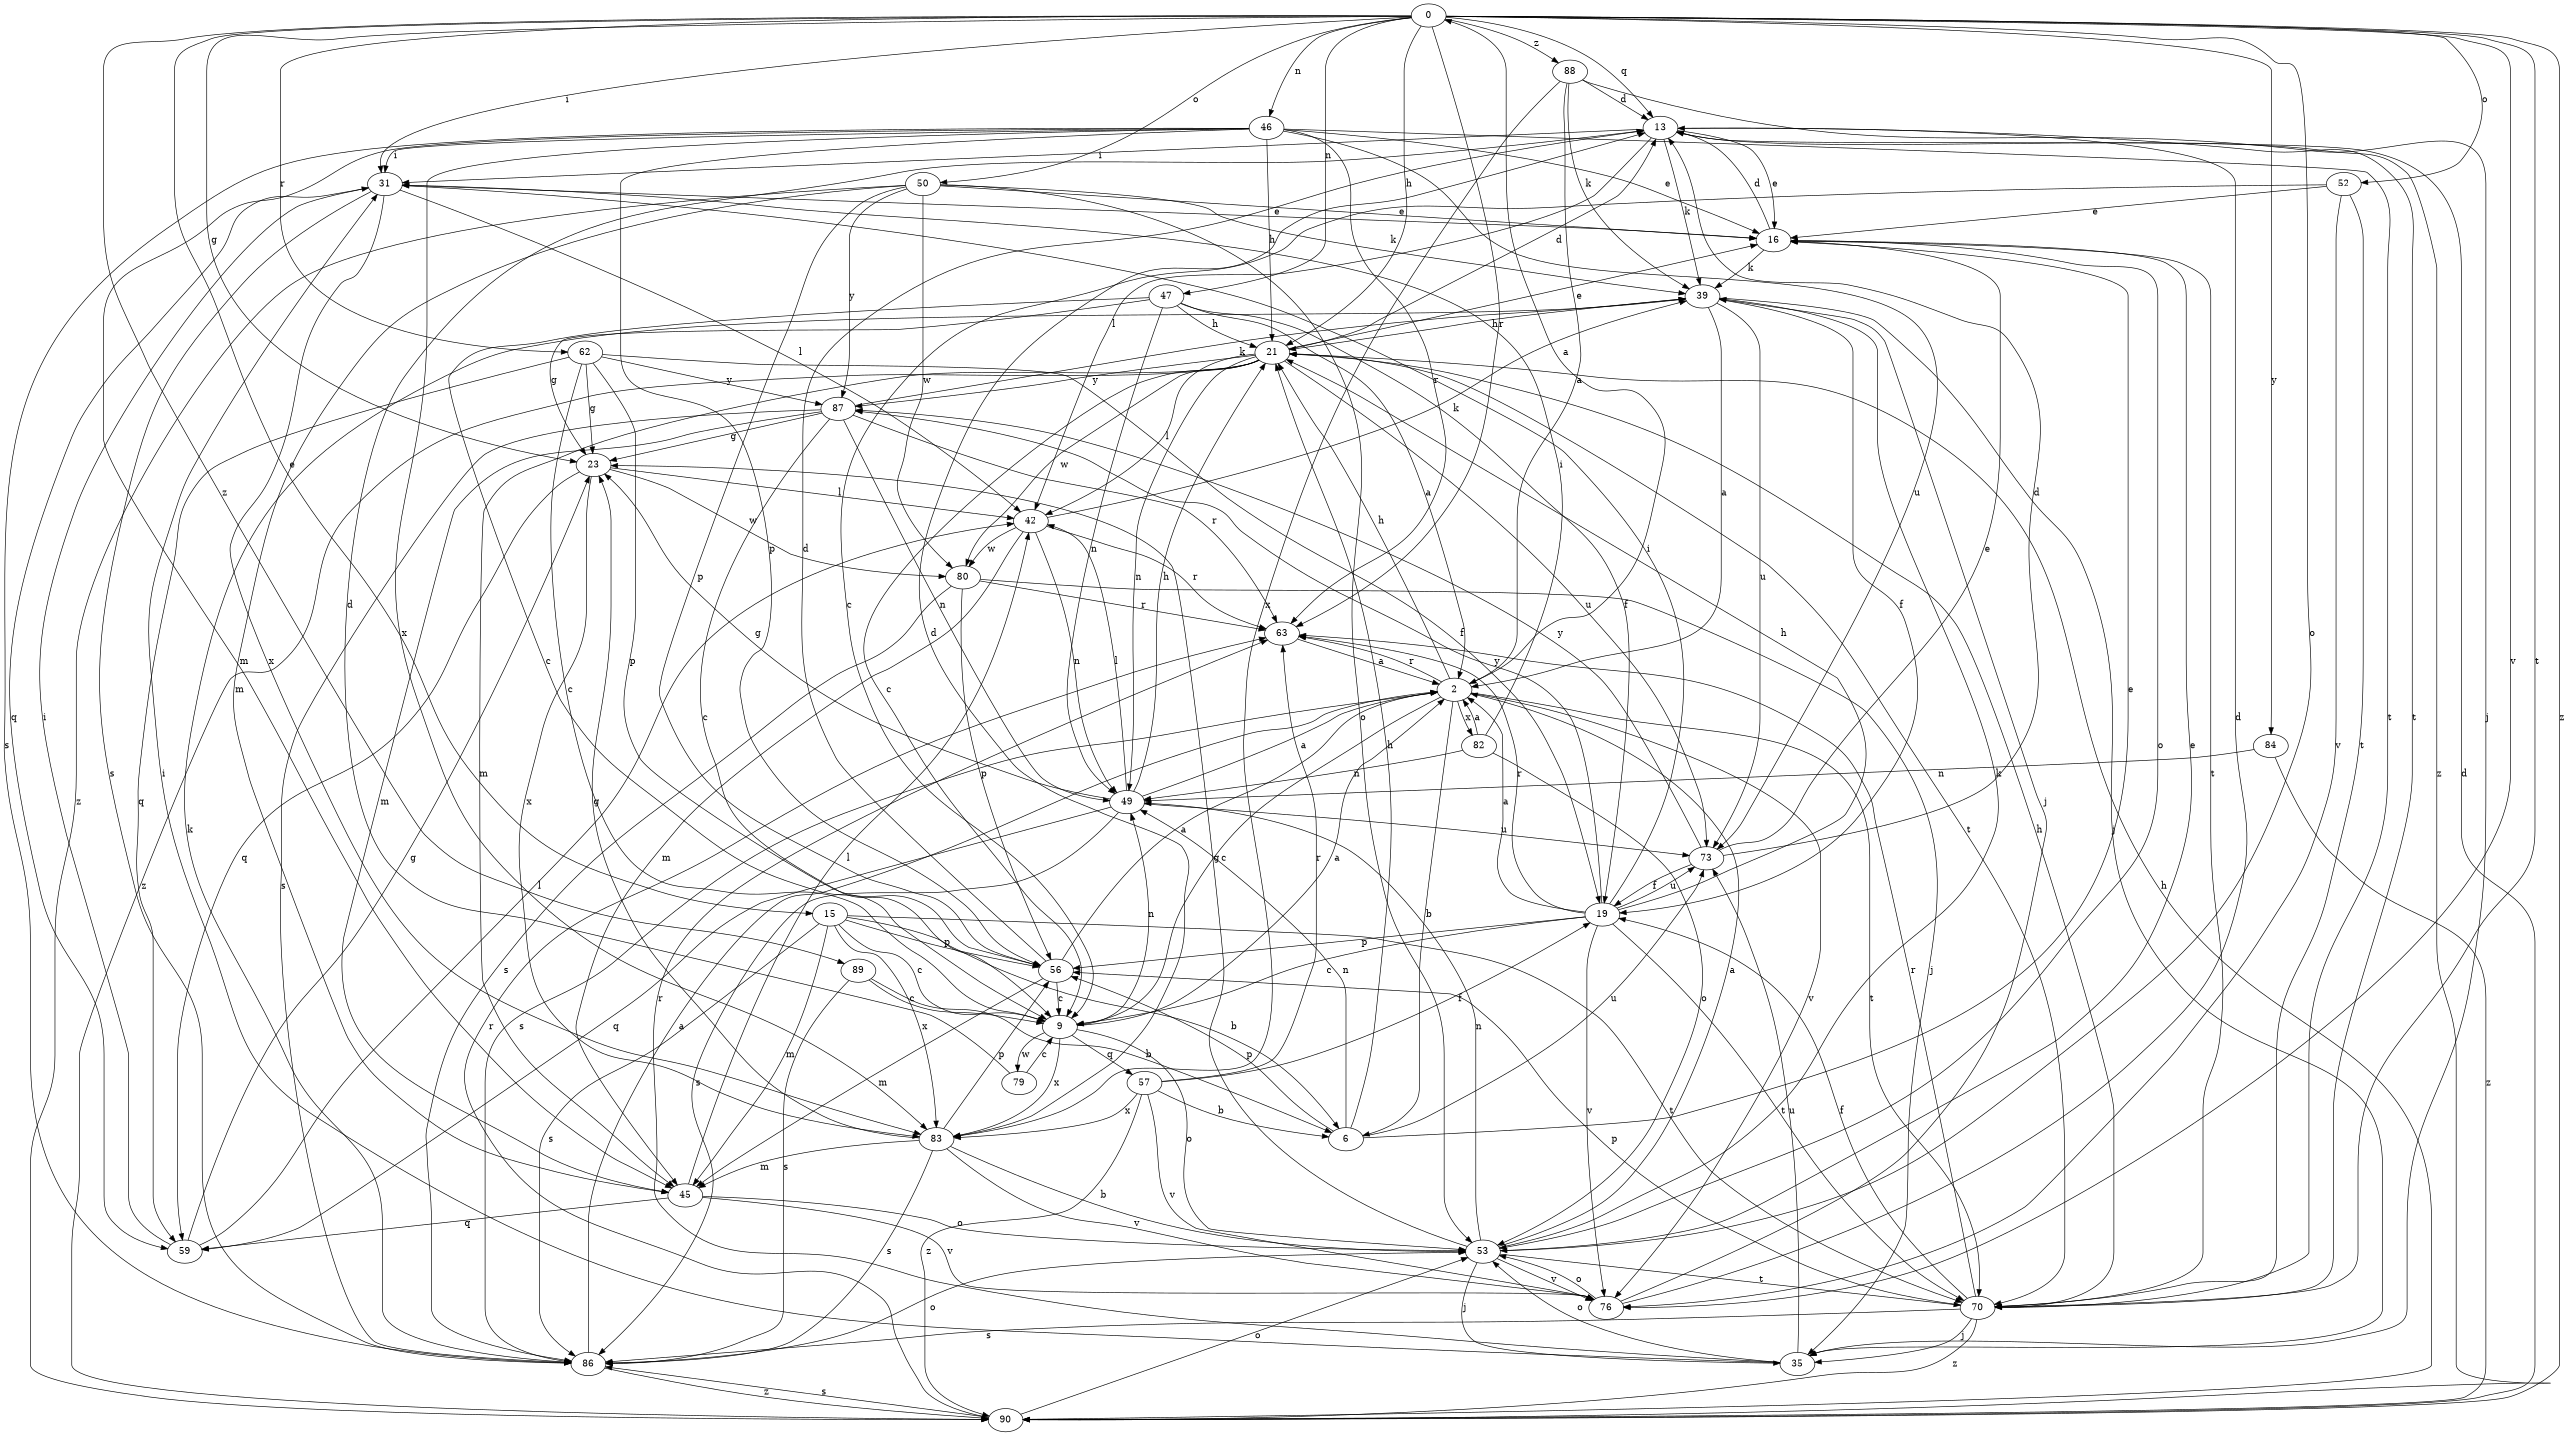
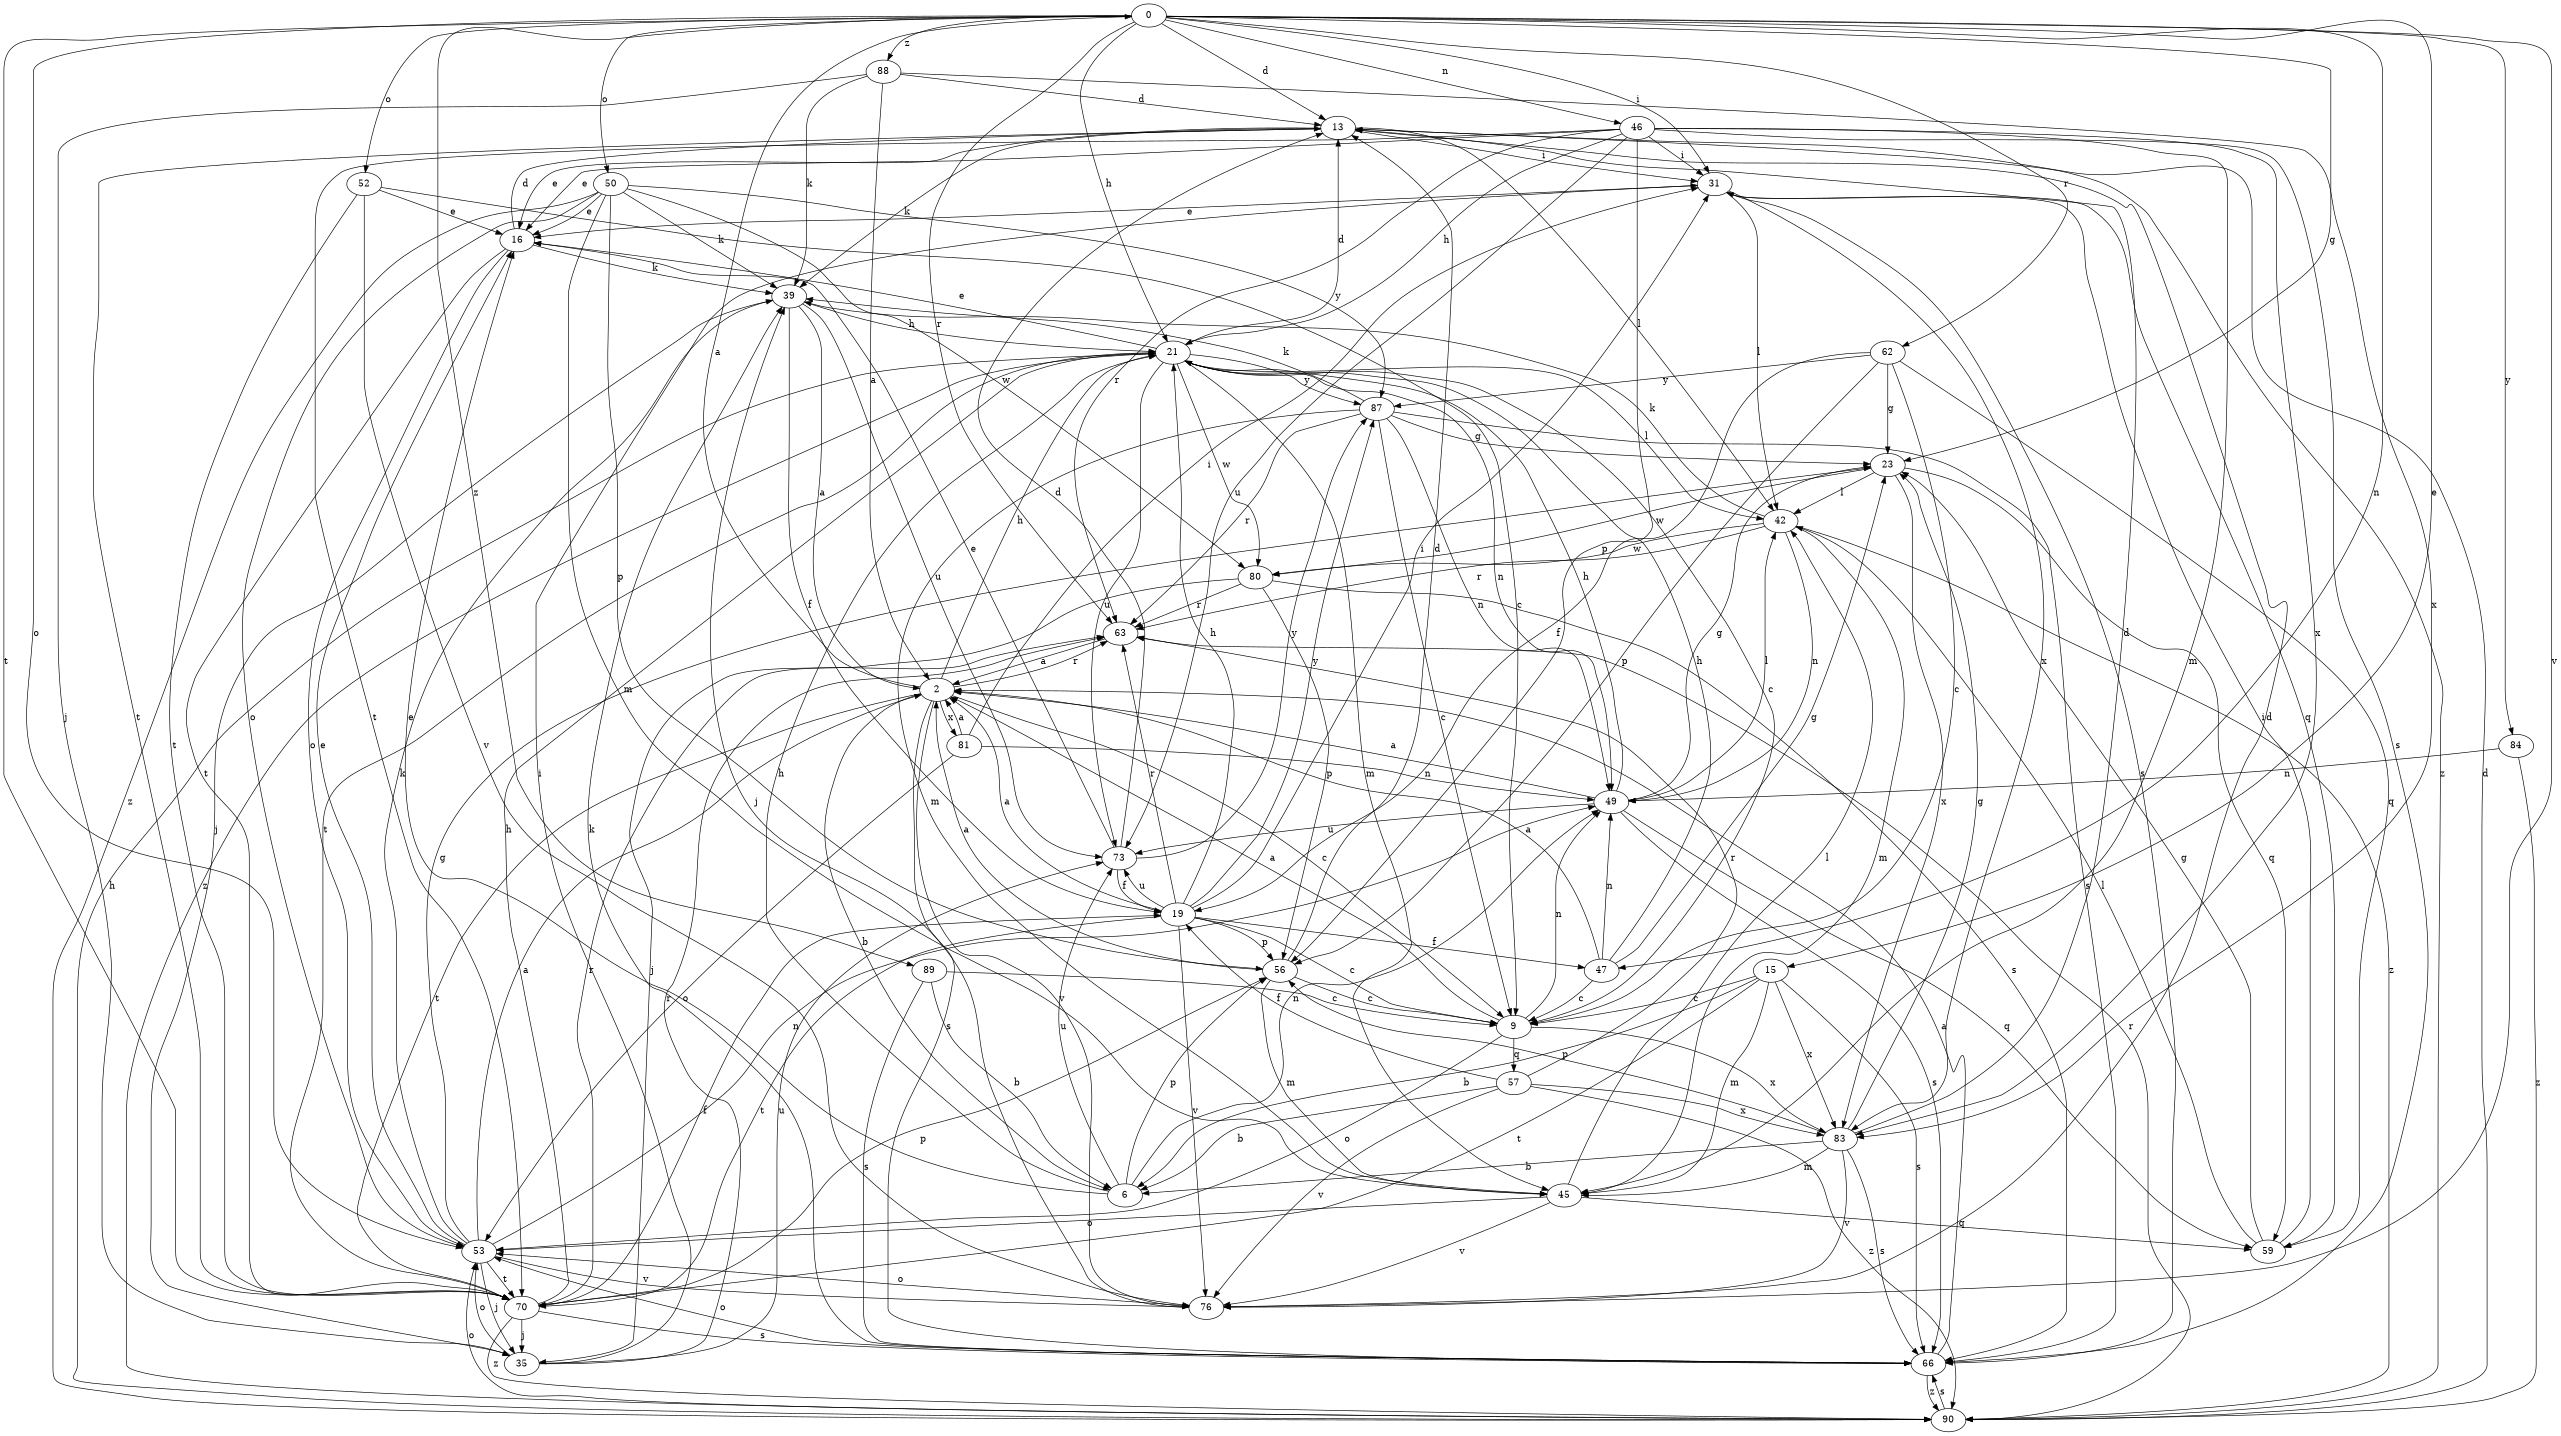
(1624, 72) -> (1266, 72)
(1547, 501) -> (1387, 941)
(1479, 746) -> (964, 746)
(2560, 924) -> (2389, 985)
(938, 946) -> none
(1019, 1083) -> none
(1185, 1229) -> (1503, 1166)
(588, 1364) -> (1928, 1364)
